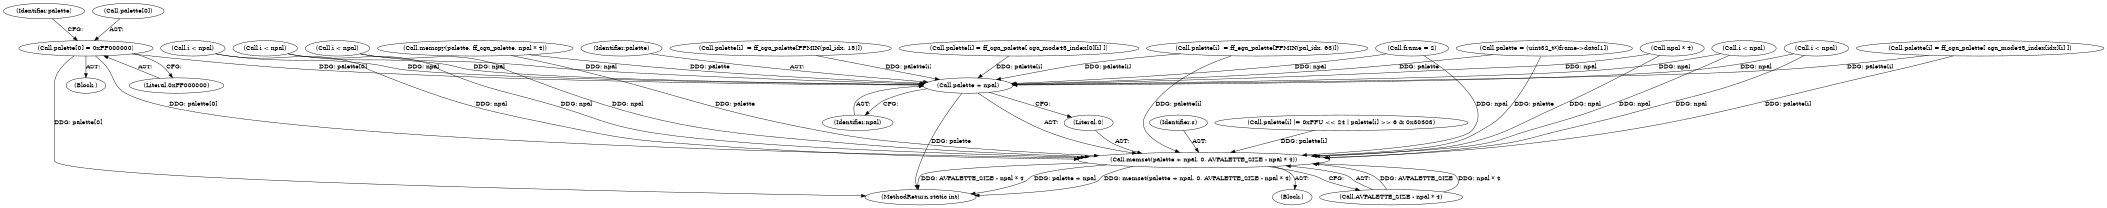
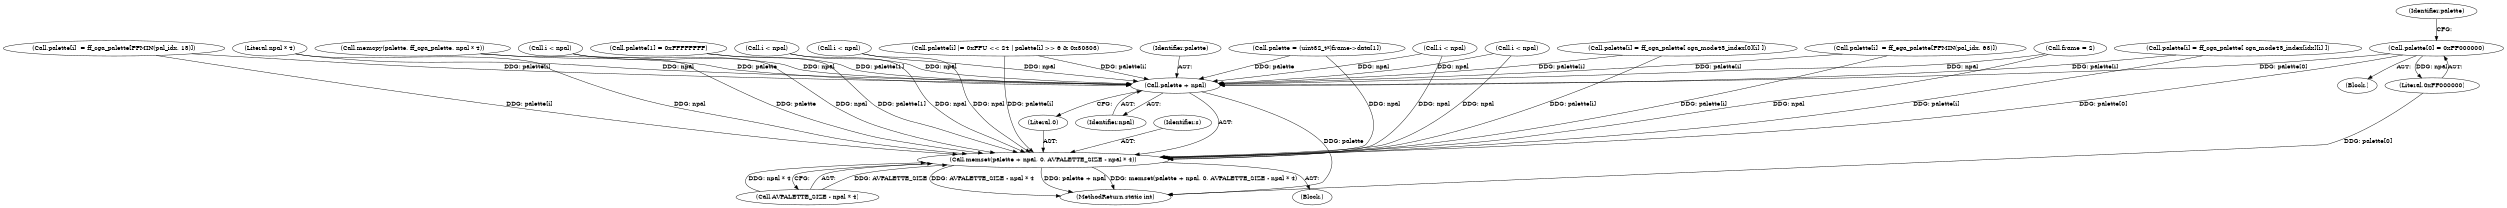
(128, 11) -> none
none -> (659, 48)
(1672, 48) -> (270, 48)
(175, 67) -> (2432, 67)
none -> (1091, 67)
(892, 104) -> (1155, 104)
(1534, 104) -> (1385, 104)
none -> (554, 113)
none -> (1422, 139)
(401, 185) -> (1804, 167)
